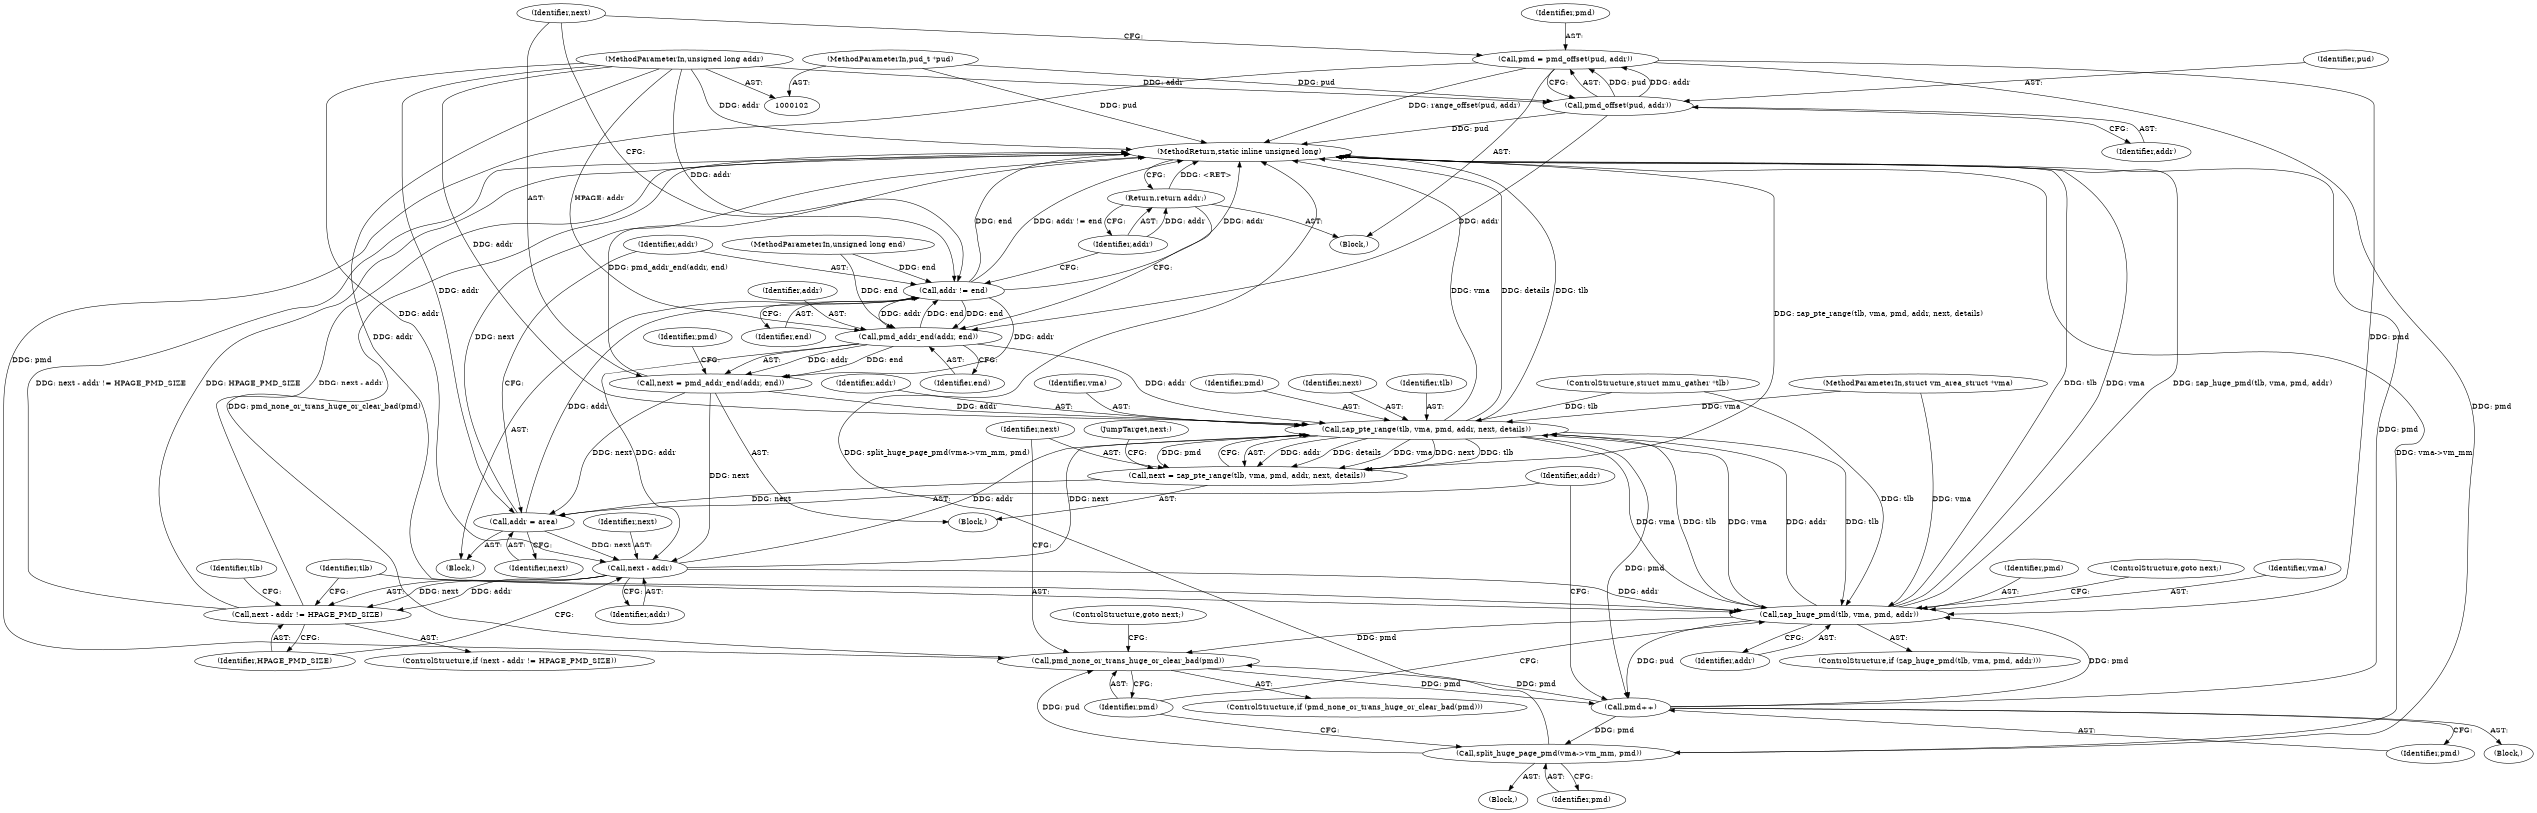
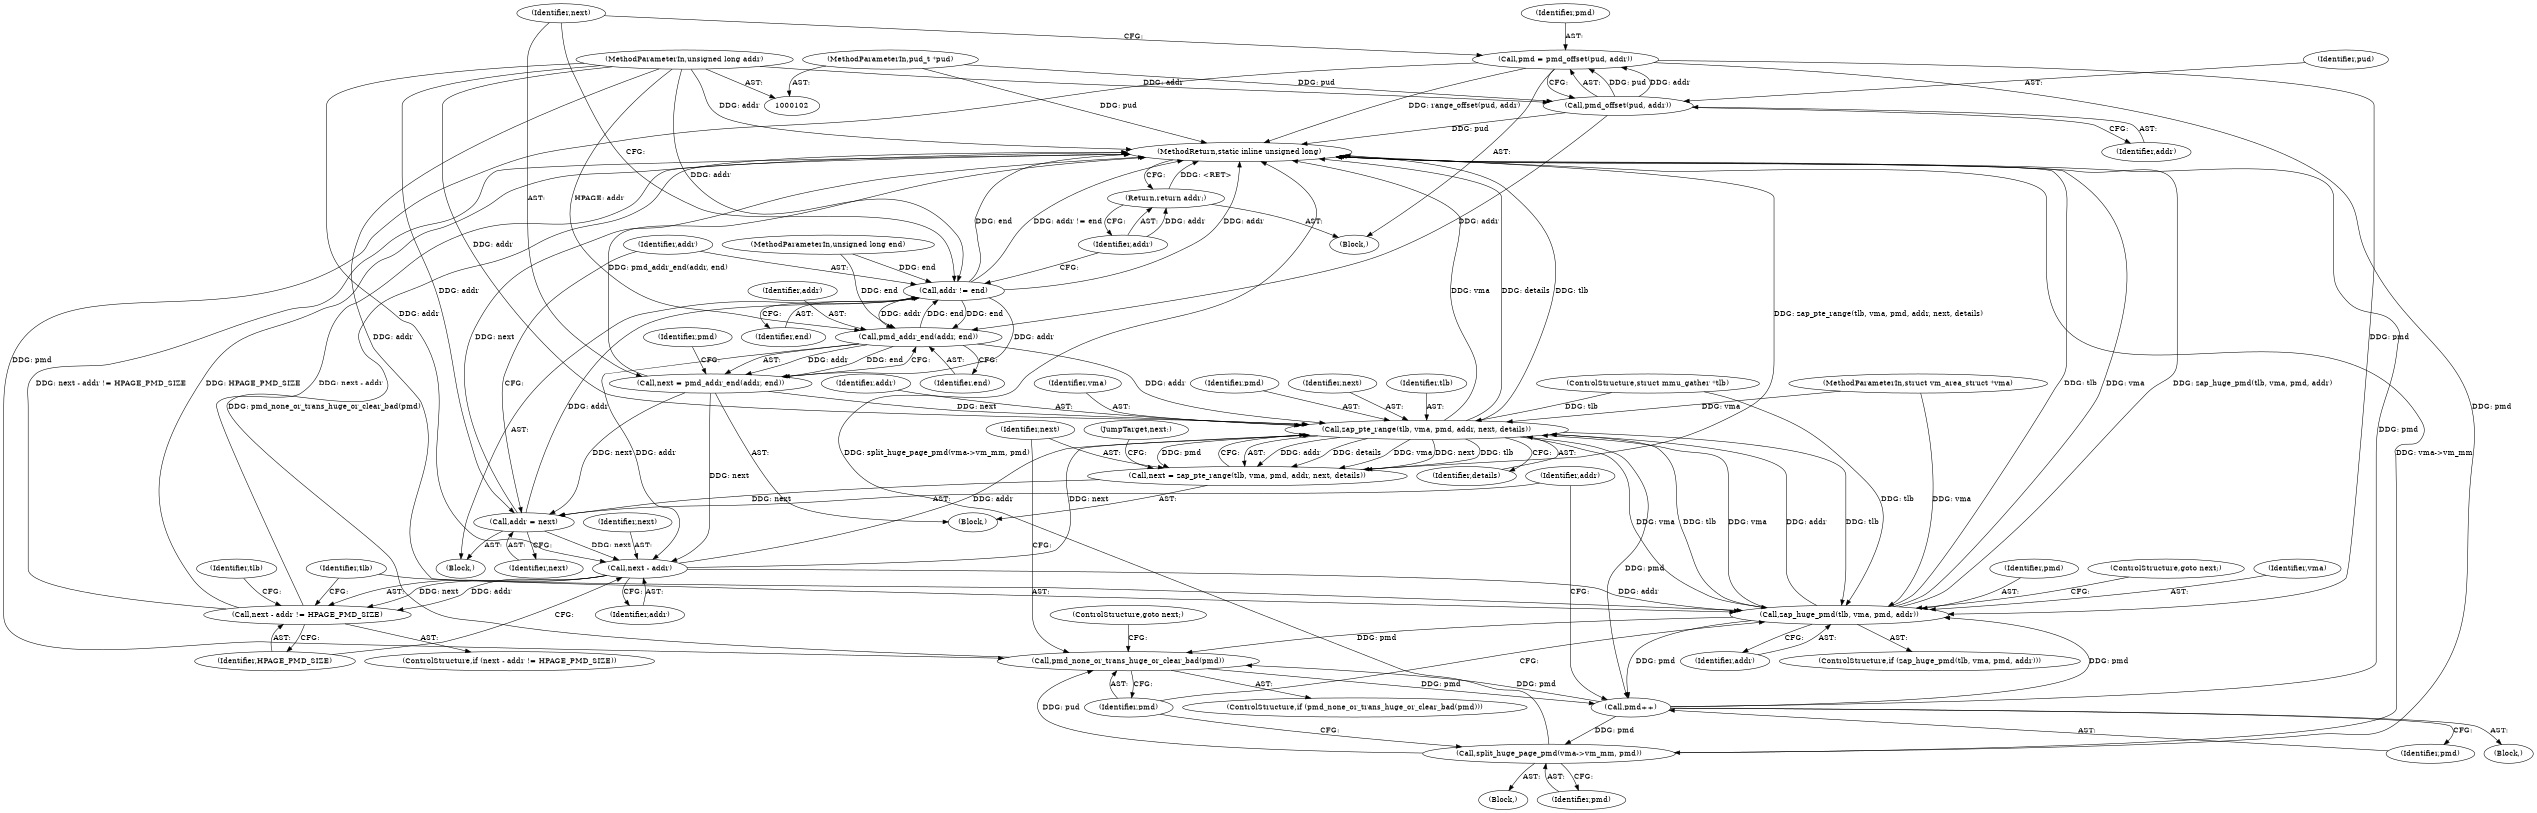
(1108, 285) -> (862, 370)
(977, 407) -> (977, 407)
none -> (1467, 476)
(524, 522) -> (524, 522)
(1656, 661) -> (1656, 661)
